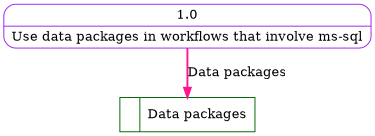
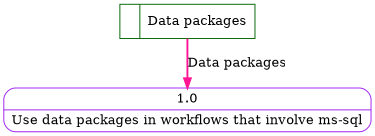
(187, 68) -> (187, 58)
